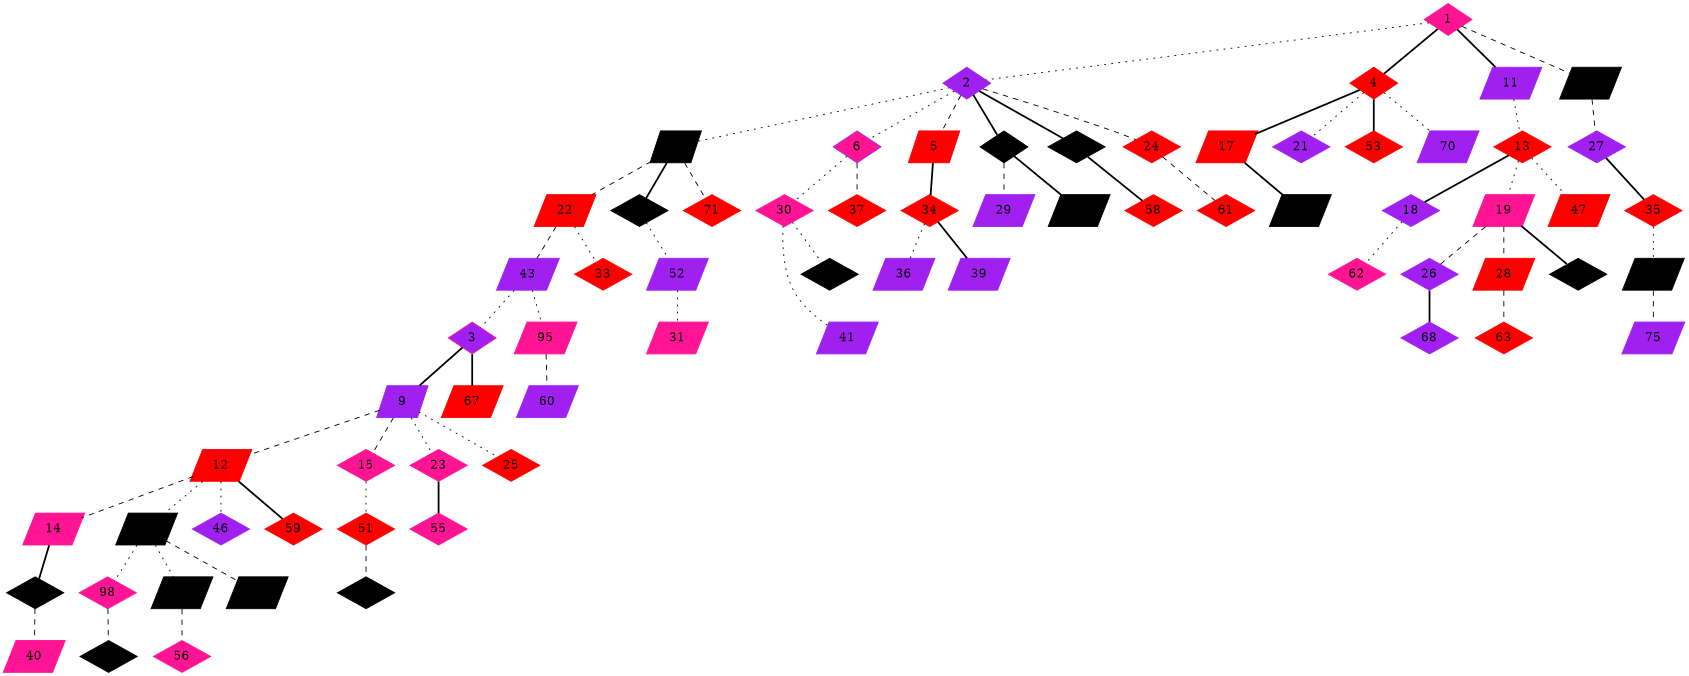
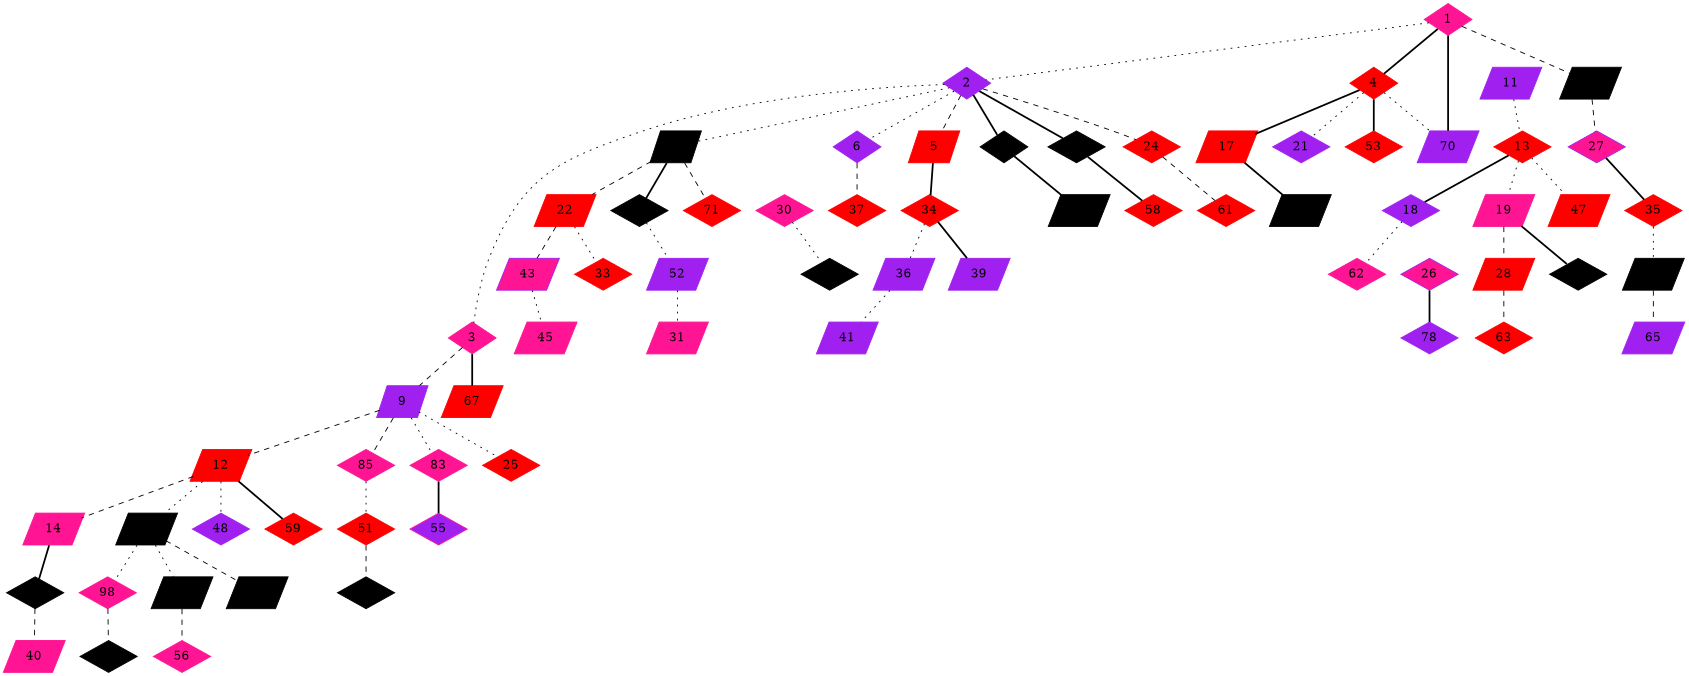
(1476, 48) -> (1448, 83)
(857, 147) -> (857, 147)
(1597, 147) -> (1597, 147)
(821, 178) -> none
(1004, 211) -> none
(1463, 245) -> none
(528, 274) -> (528, 274)
(1430, 274) -> (1430, 274)
(790, 283) -> (876, 306)
(497, 309) -> (657, 127)
(472, 338) -> (472, 338)
(546, 338) -> (546, 338)
(1430, 338) -> (1430, 338)
(1653, 338) -> (1653, 338)
(441, 367) -> (441, 367)
(547, 402) -> none
(366, 465) -> (366, 465)
(439, 465) -> (439, 465)
(221, 529) -> (221, 529)
(439, 529) -> (439, 529)
